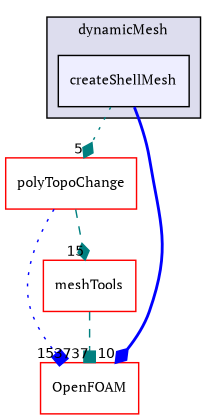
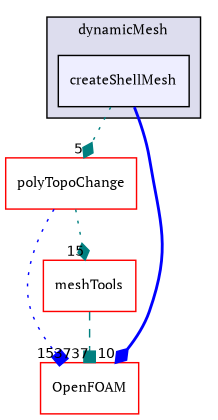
(79, 226) -> (79, 226)
